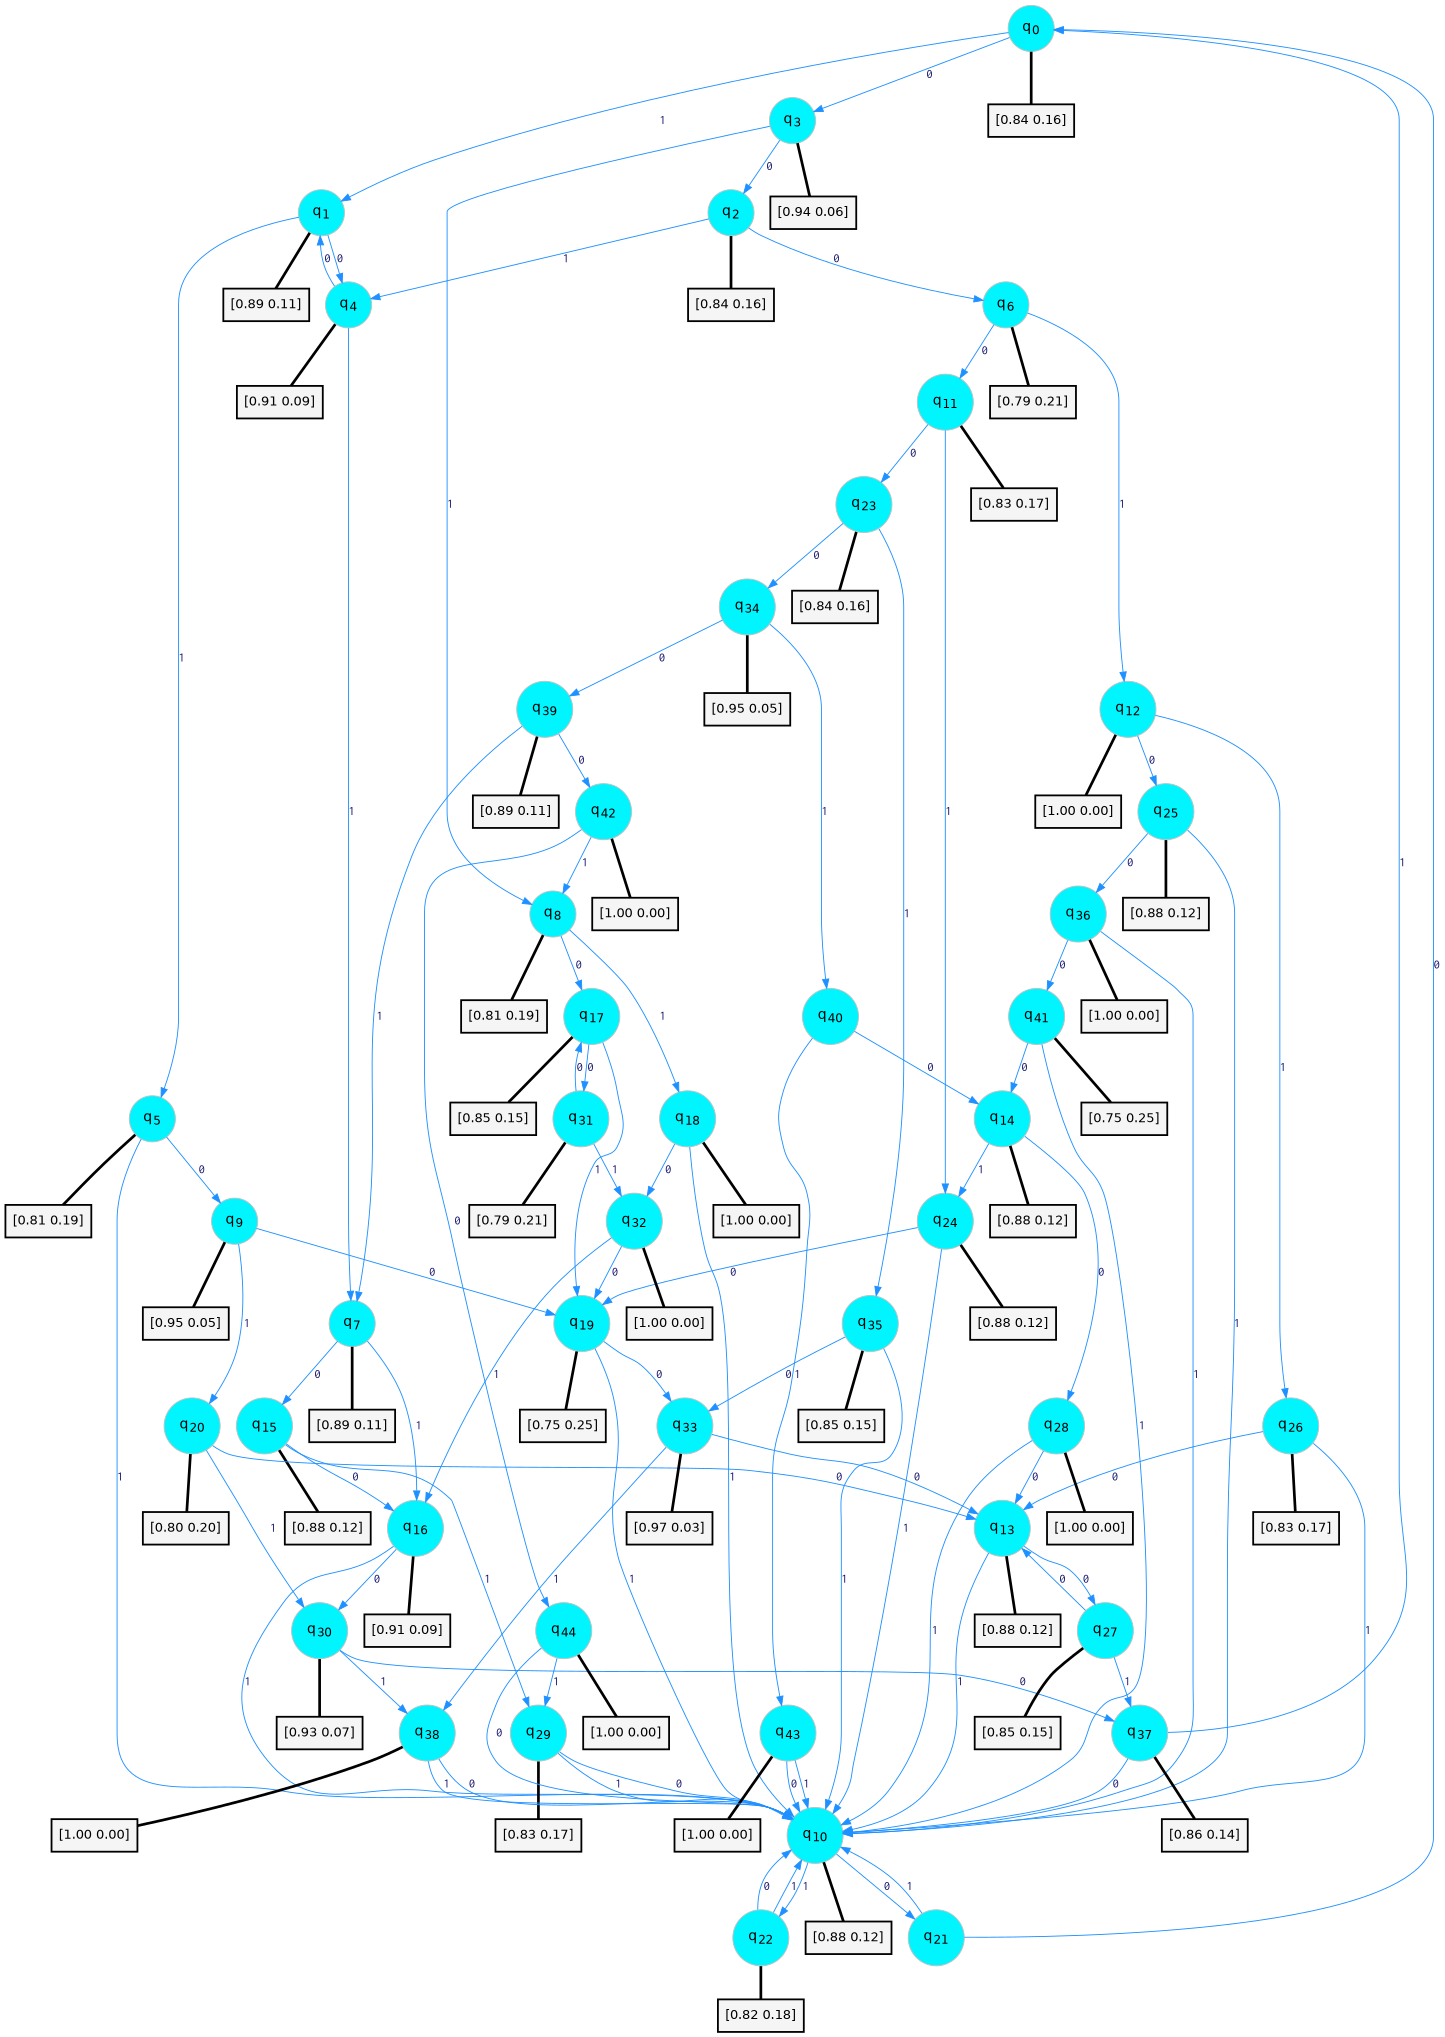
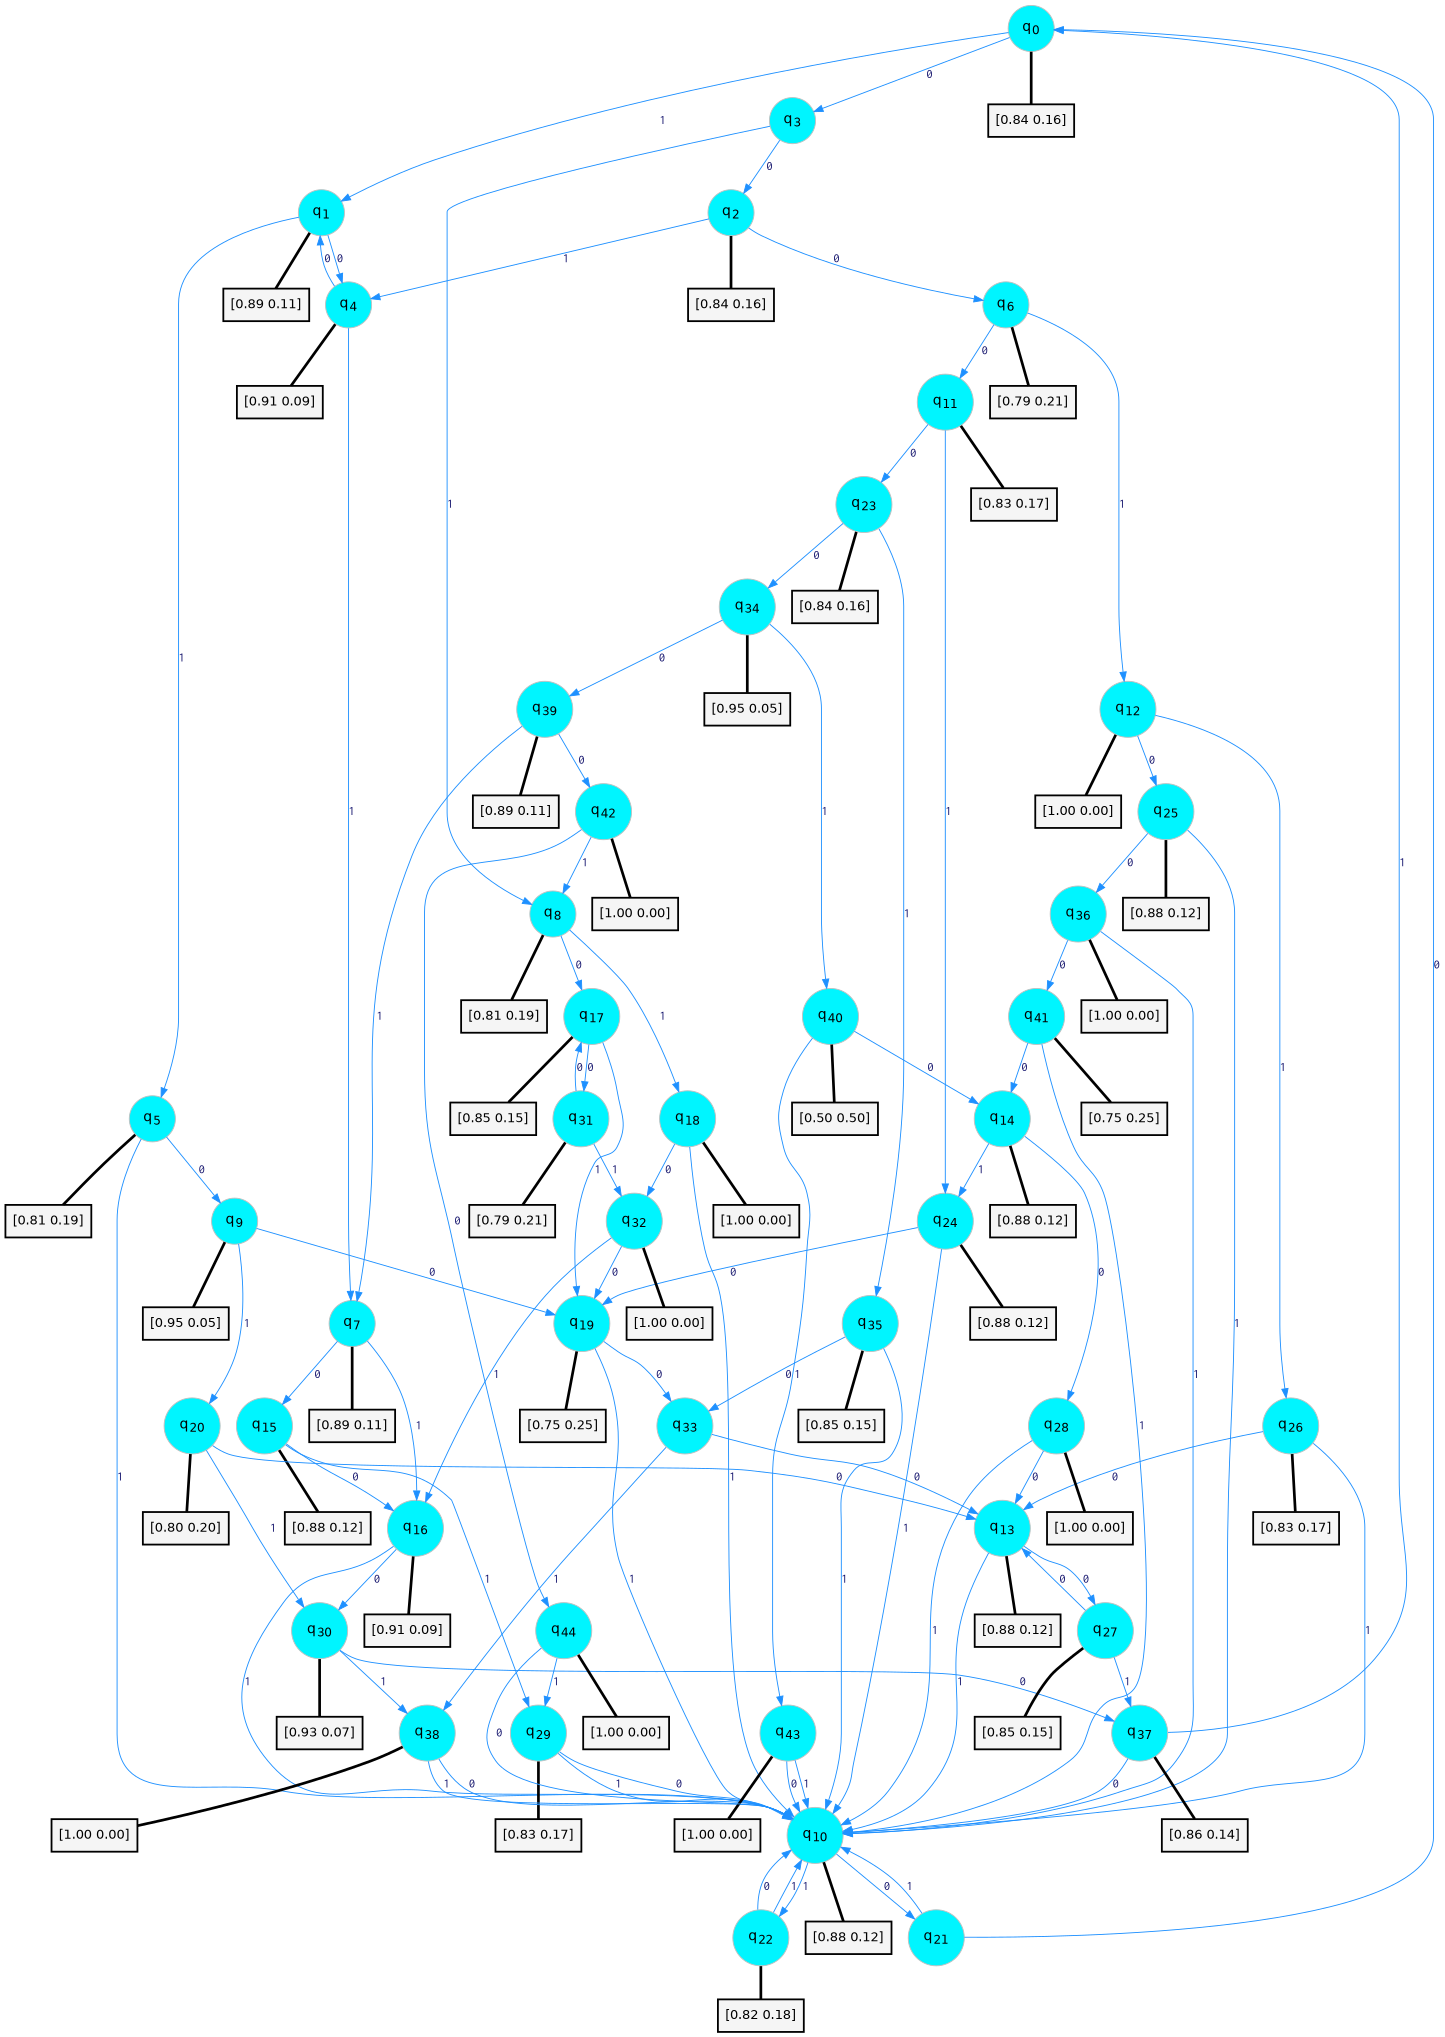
(813, 213) -> none
none -> (835, 1119)
(670, 1528) -> none
